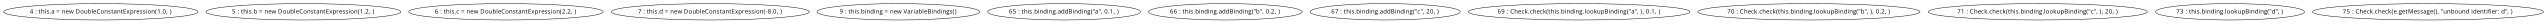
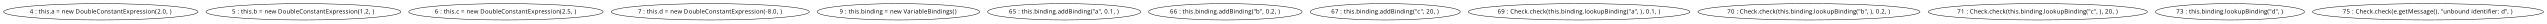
(101, 12) -> (101, 12)
(506, 12) -> (506, 12)
